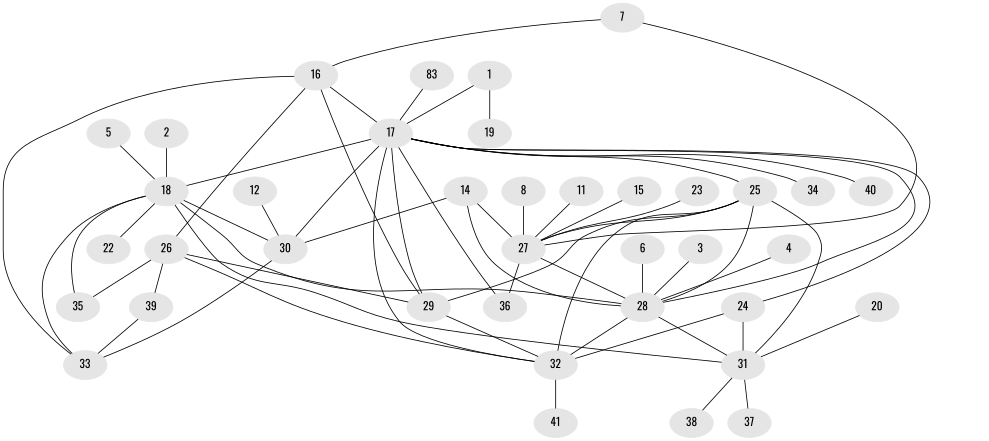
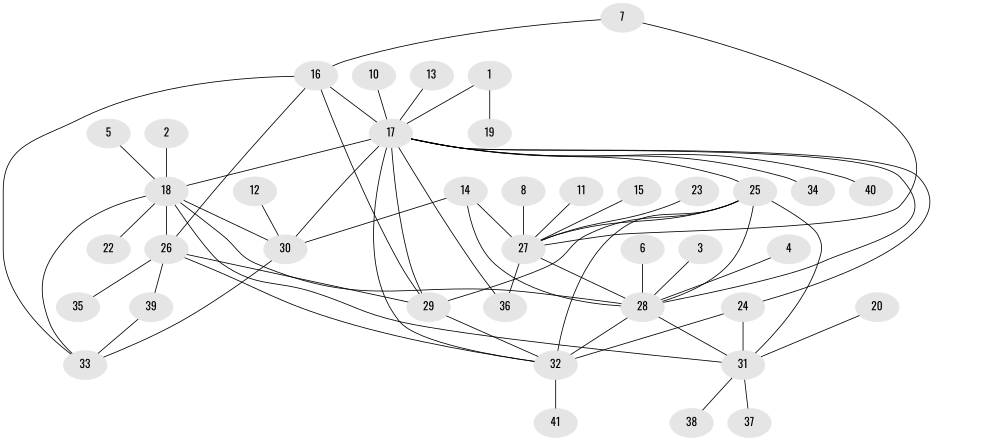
none -> (374, 76)
(432, 76) -> (432, 76)
(85, 227) -> (166, 220)
